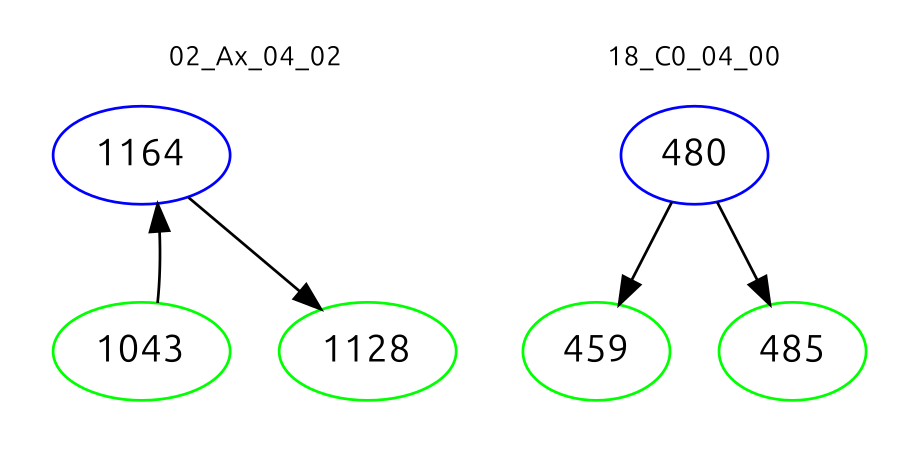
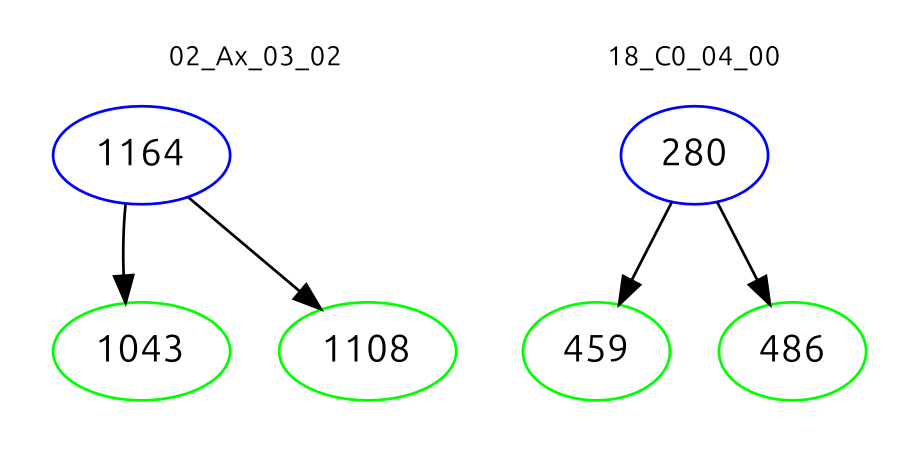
(256, 59) -> (256, 59)
(695, 155) -> (695, 155)
(160, 267) -> (123, 240)
(368, 351) -> (368, 351)
(793, 351) -> (793, 351)
